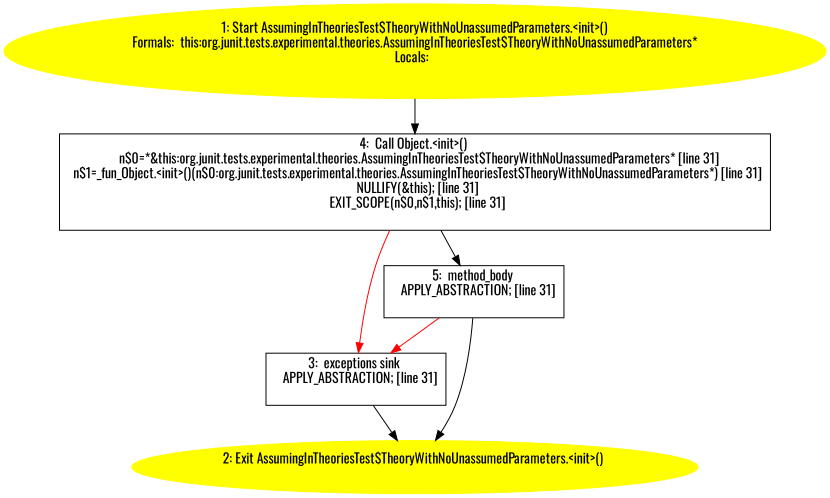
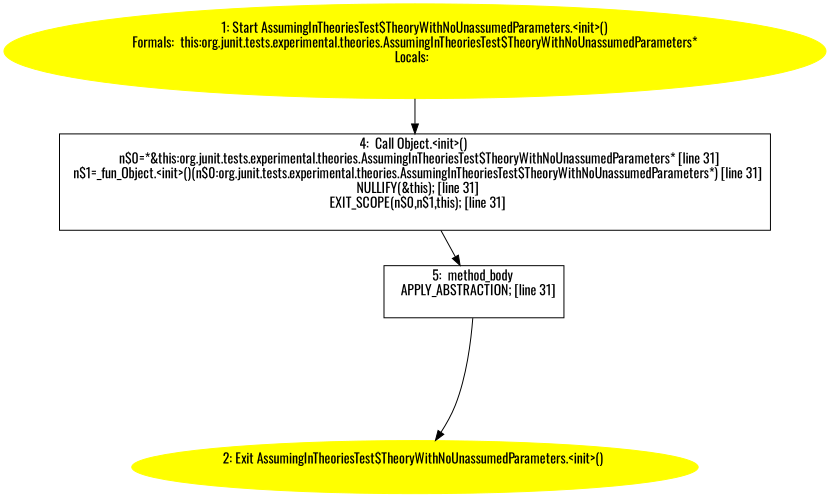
(356, 379) -> none
